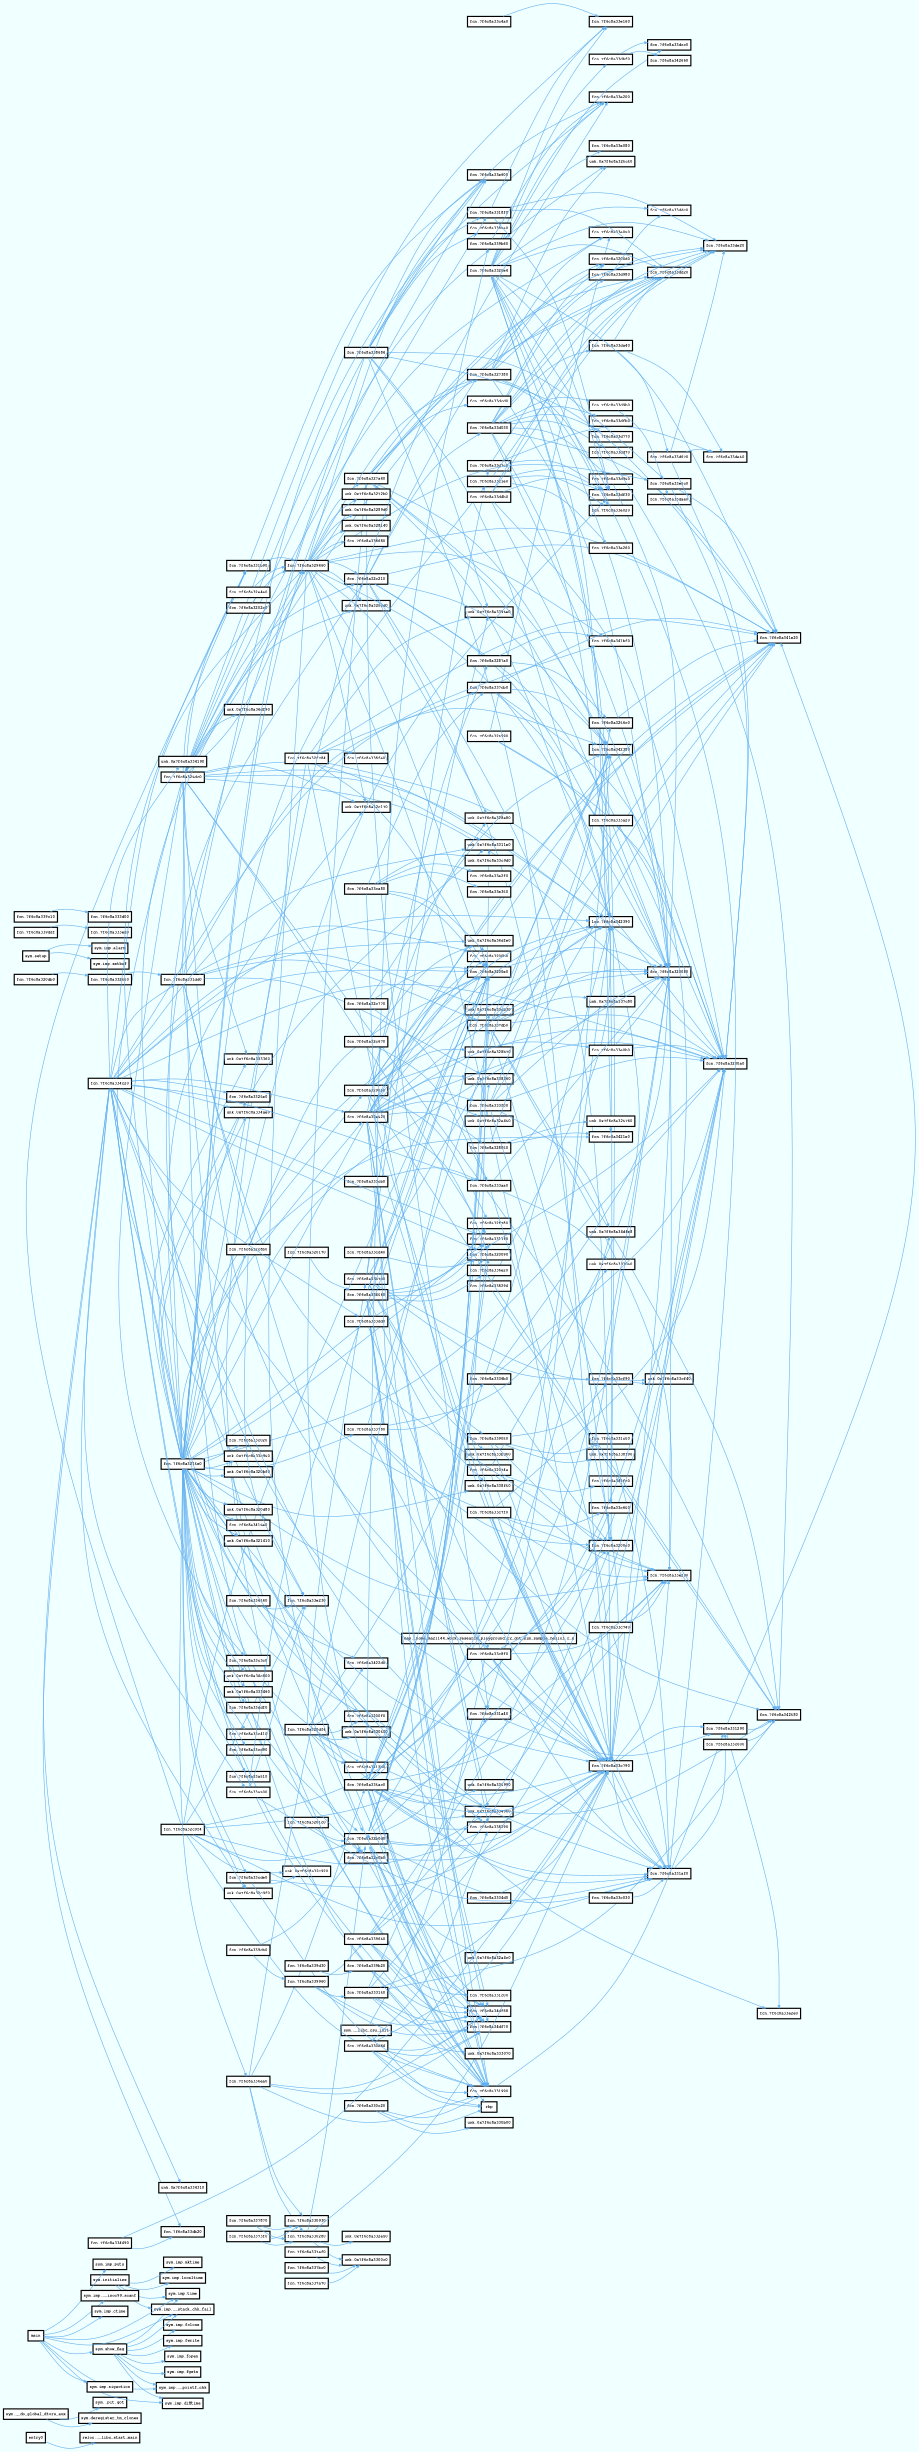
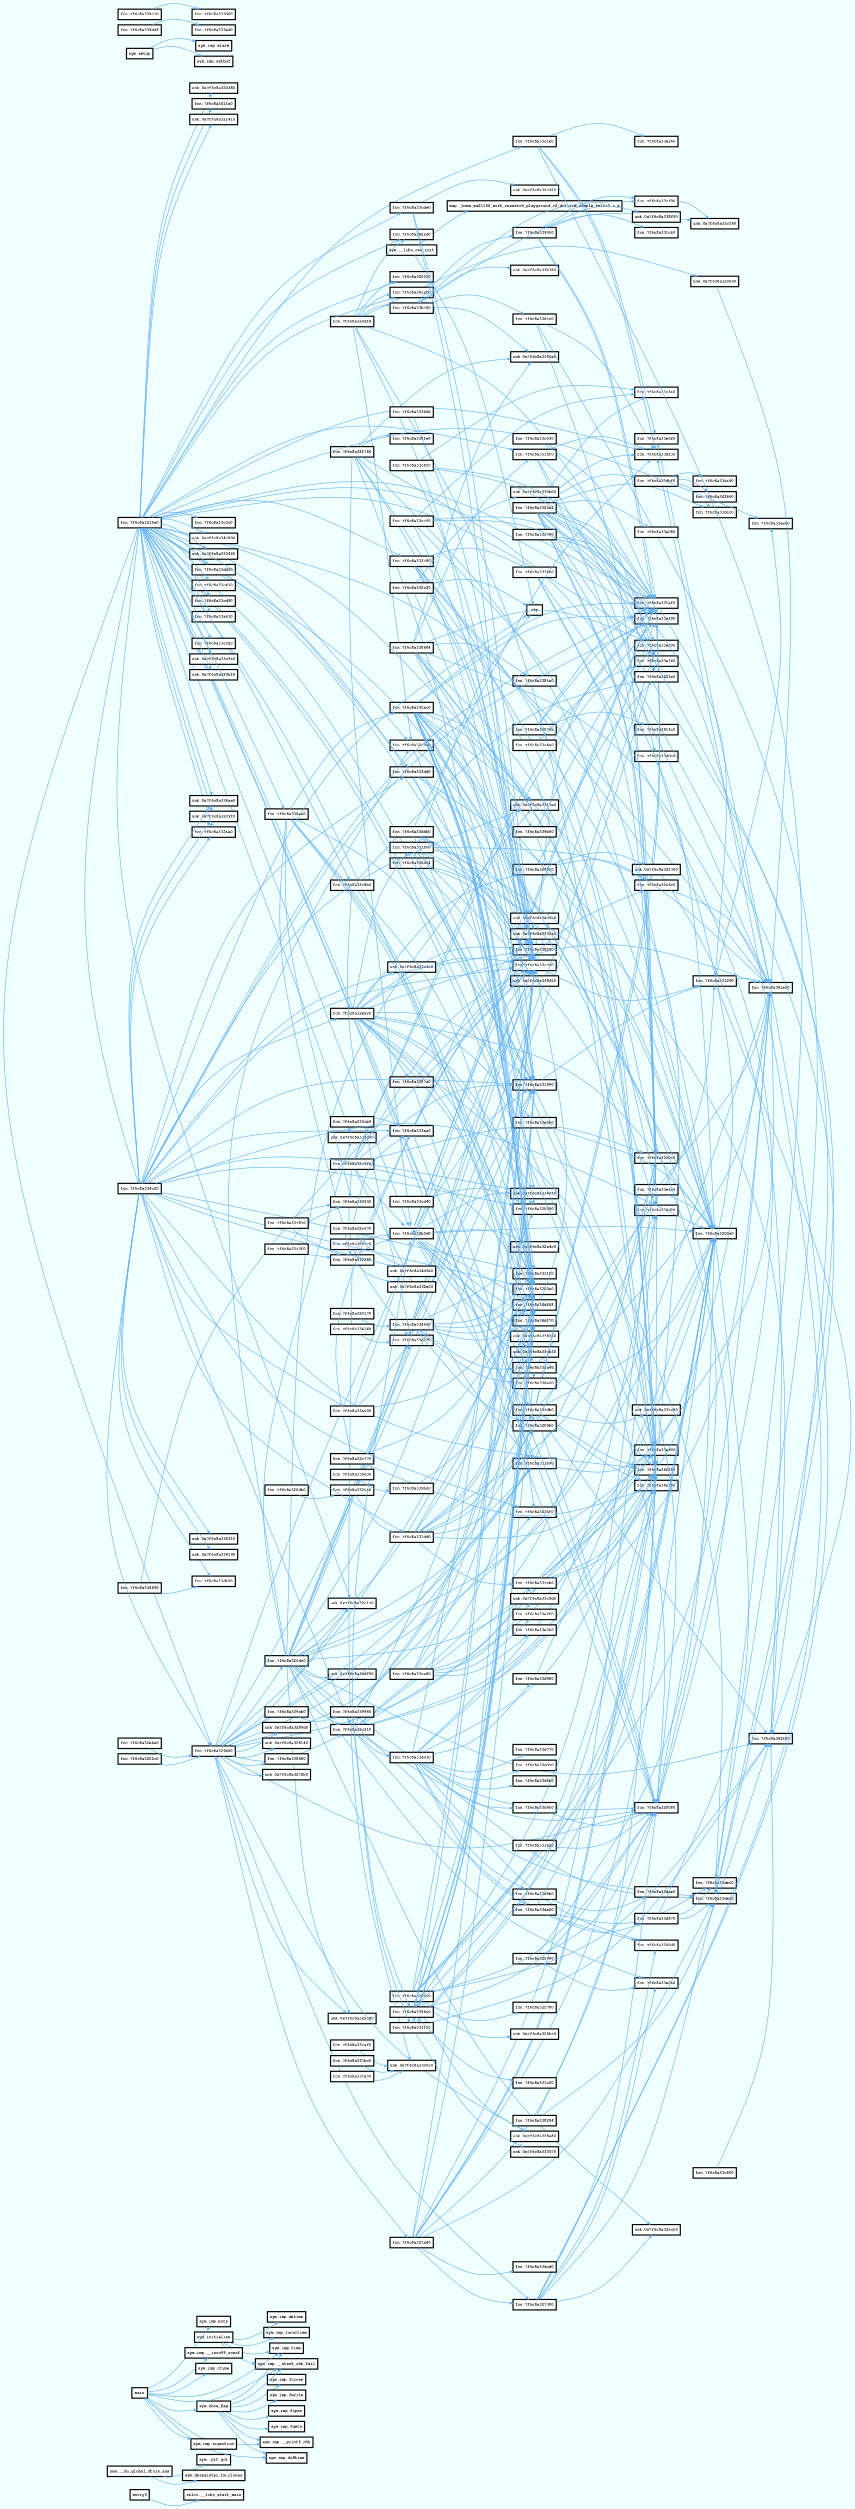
none -> (715, 481)
(276, 558) -> (407, 1627)
(577, 949) -> (694, 1260)
(519, 1015) -> (790, 628)
(239, 1253) -> none
(459, 1261) -> (462, 1162)
none -> (539, 1636)
(489, 1785) -> none
(225, 1863) -> none
(315, 1904) -> (370, 1474)
